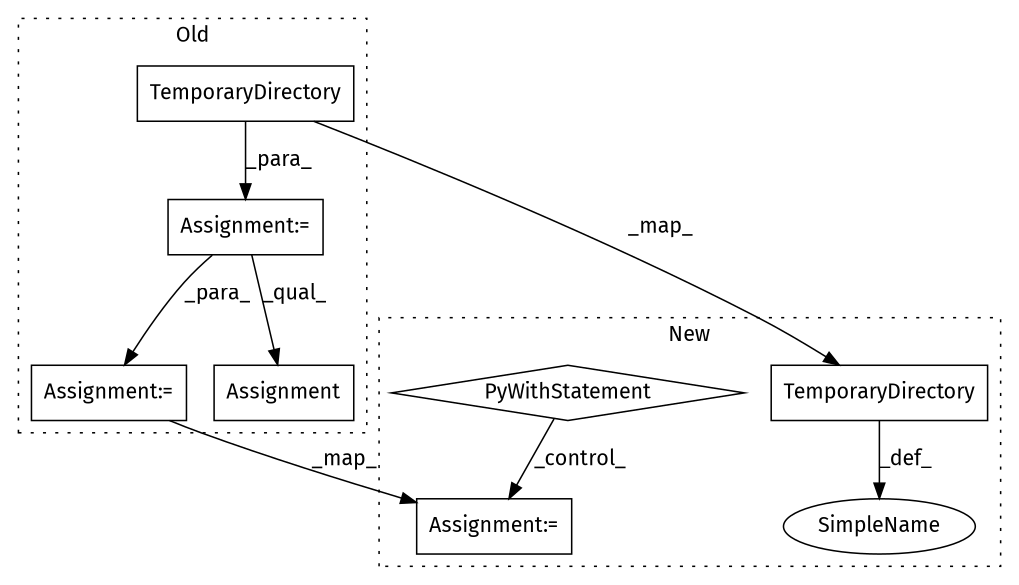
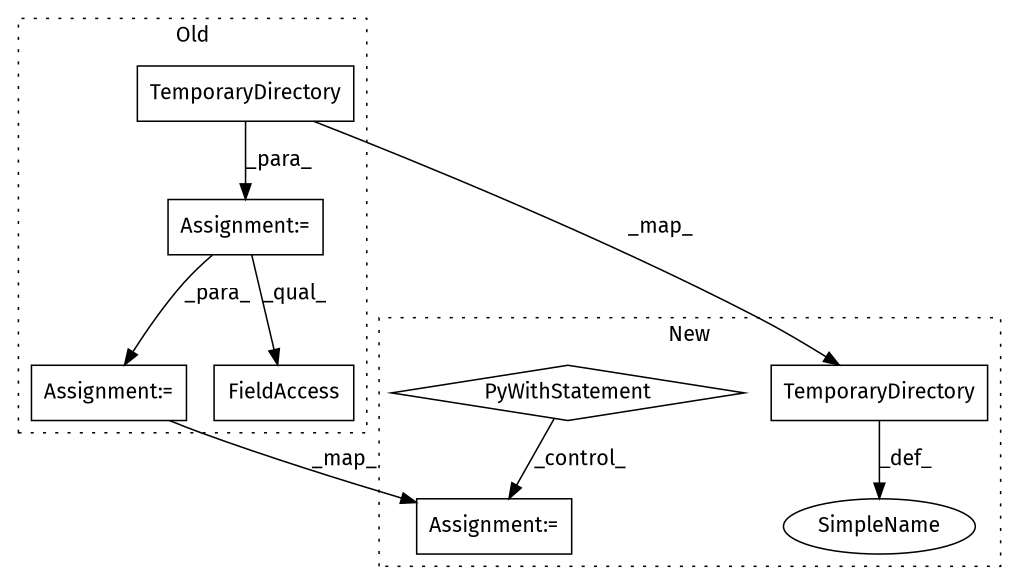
(284, 393) -> (284, 393)
